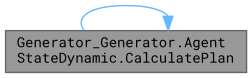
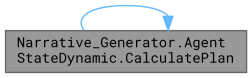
(126, 52) -> (126, 52)
